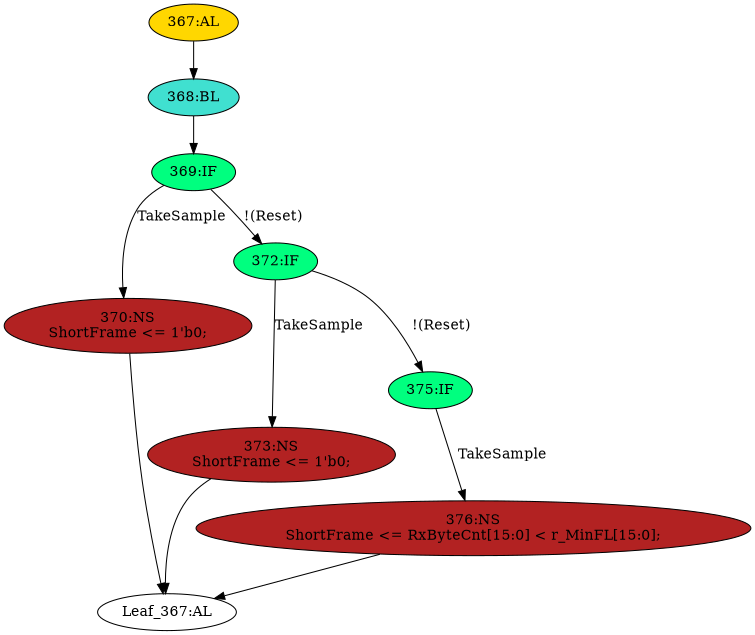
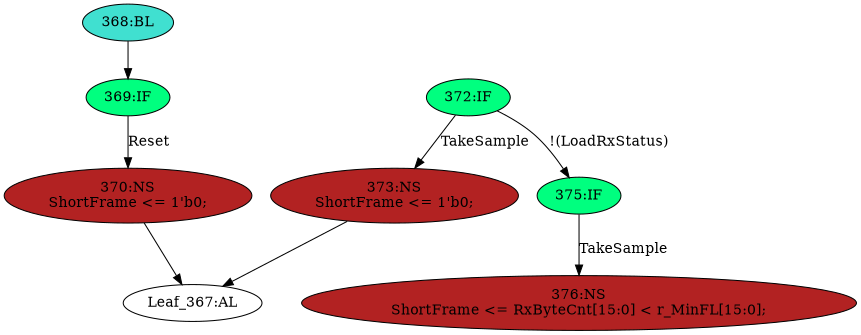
(194, 23) -> none
(233, 212) -> none
(182, 217) -> (149, 142)
(442, 326) -> (609, 142)
(302, 575) -> none
